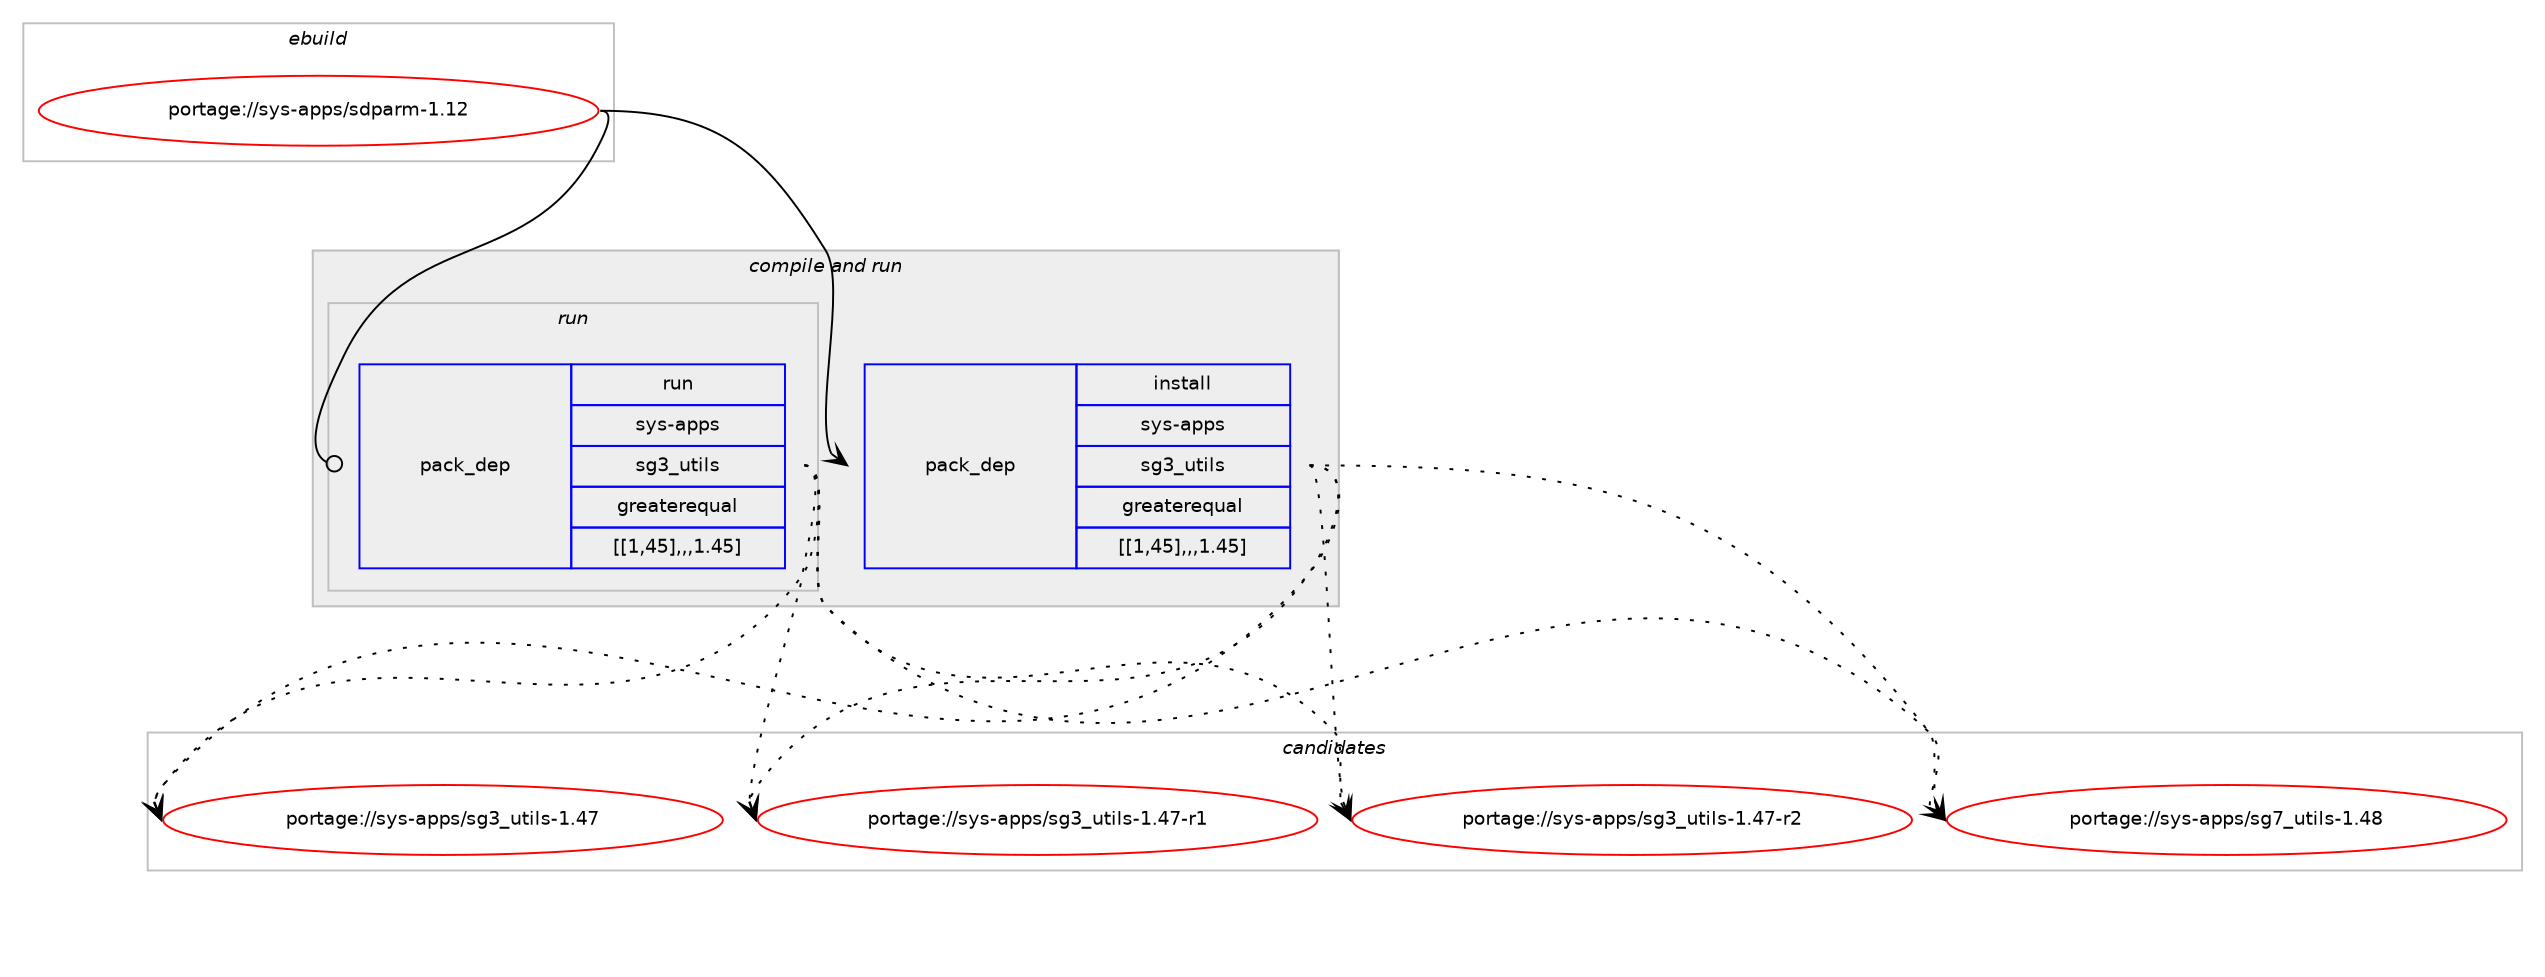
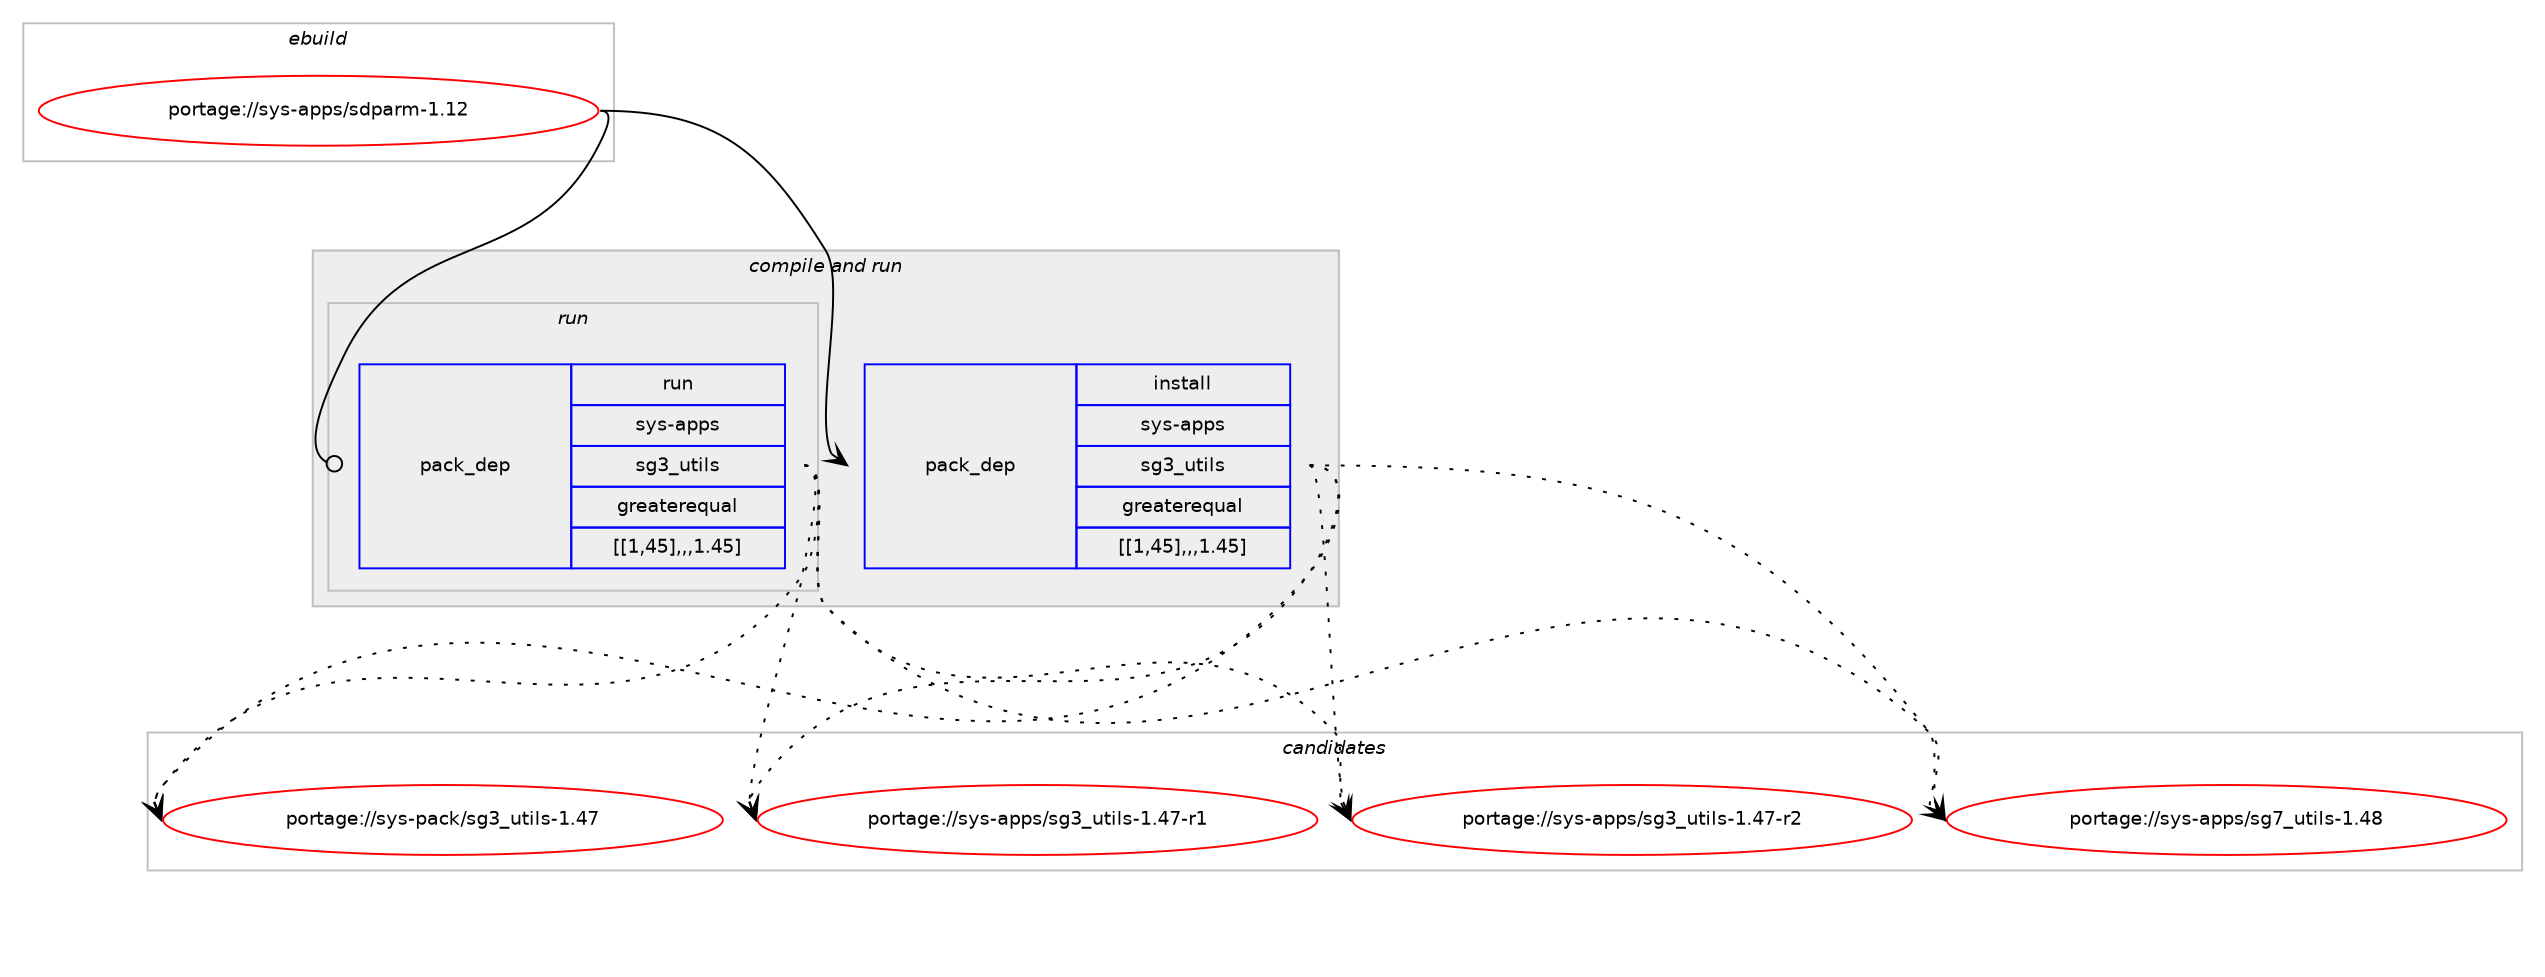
(443, 820) -> (443, 820)
